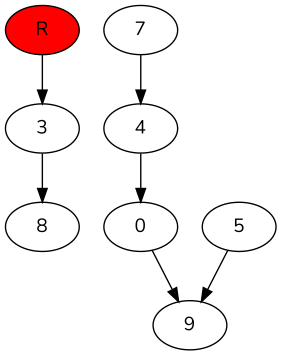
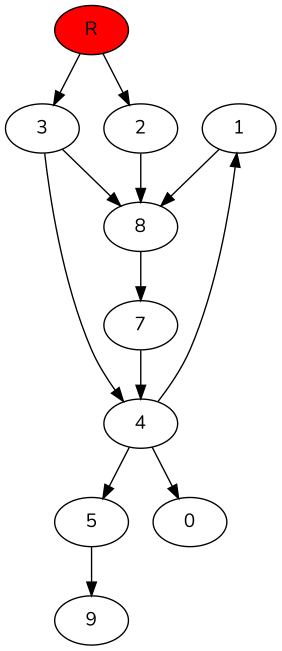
none -> (141, 128)
none -> (239, 128)
none -> (141, 269)
(162, 270) -> none
none -> (67, 276)
none -> (119, 467)
